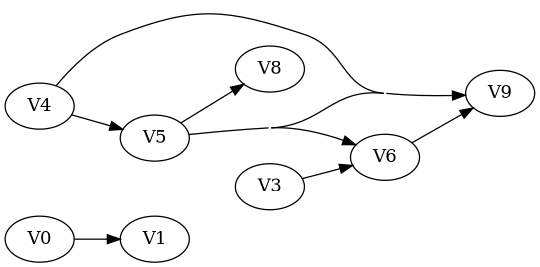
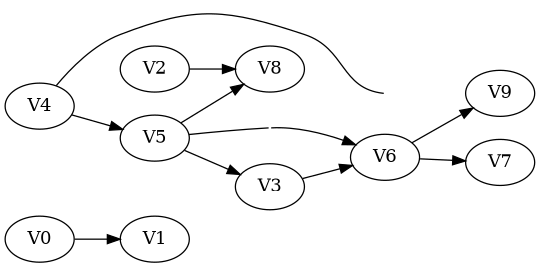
none -> (155, 69)
(327, 108) -> (206, 160)
none -> (500, 162)
